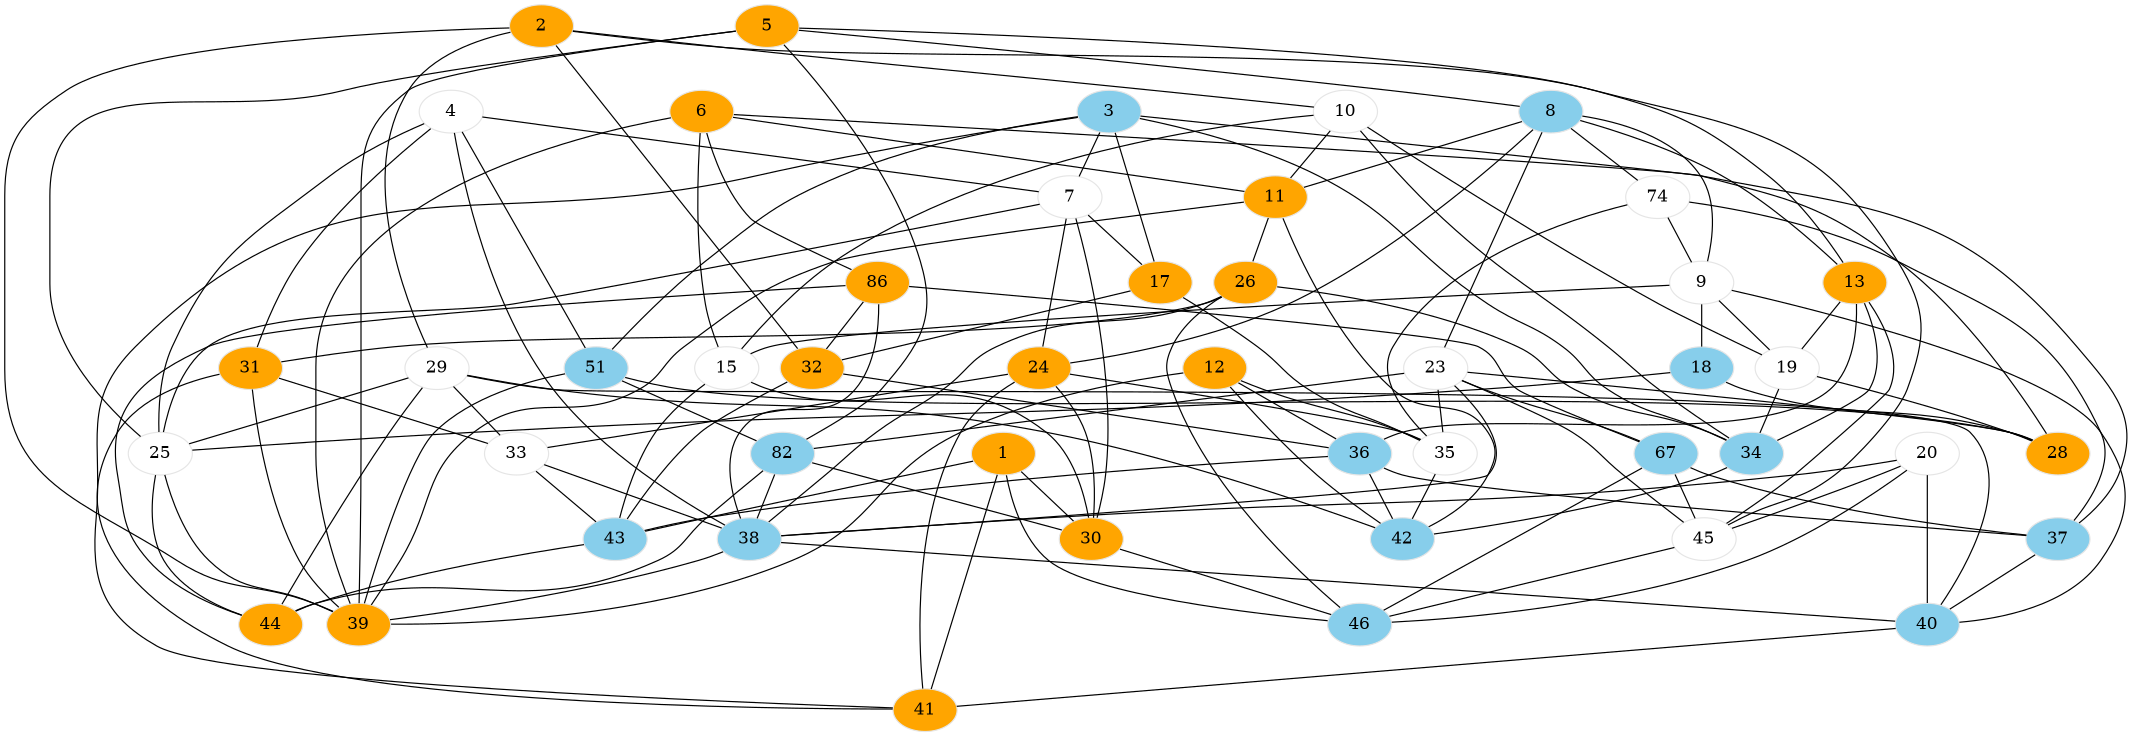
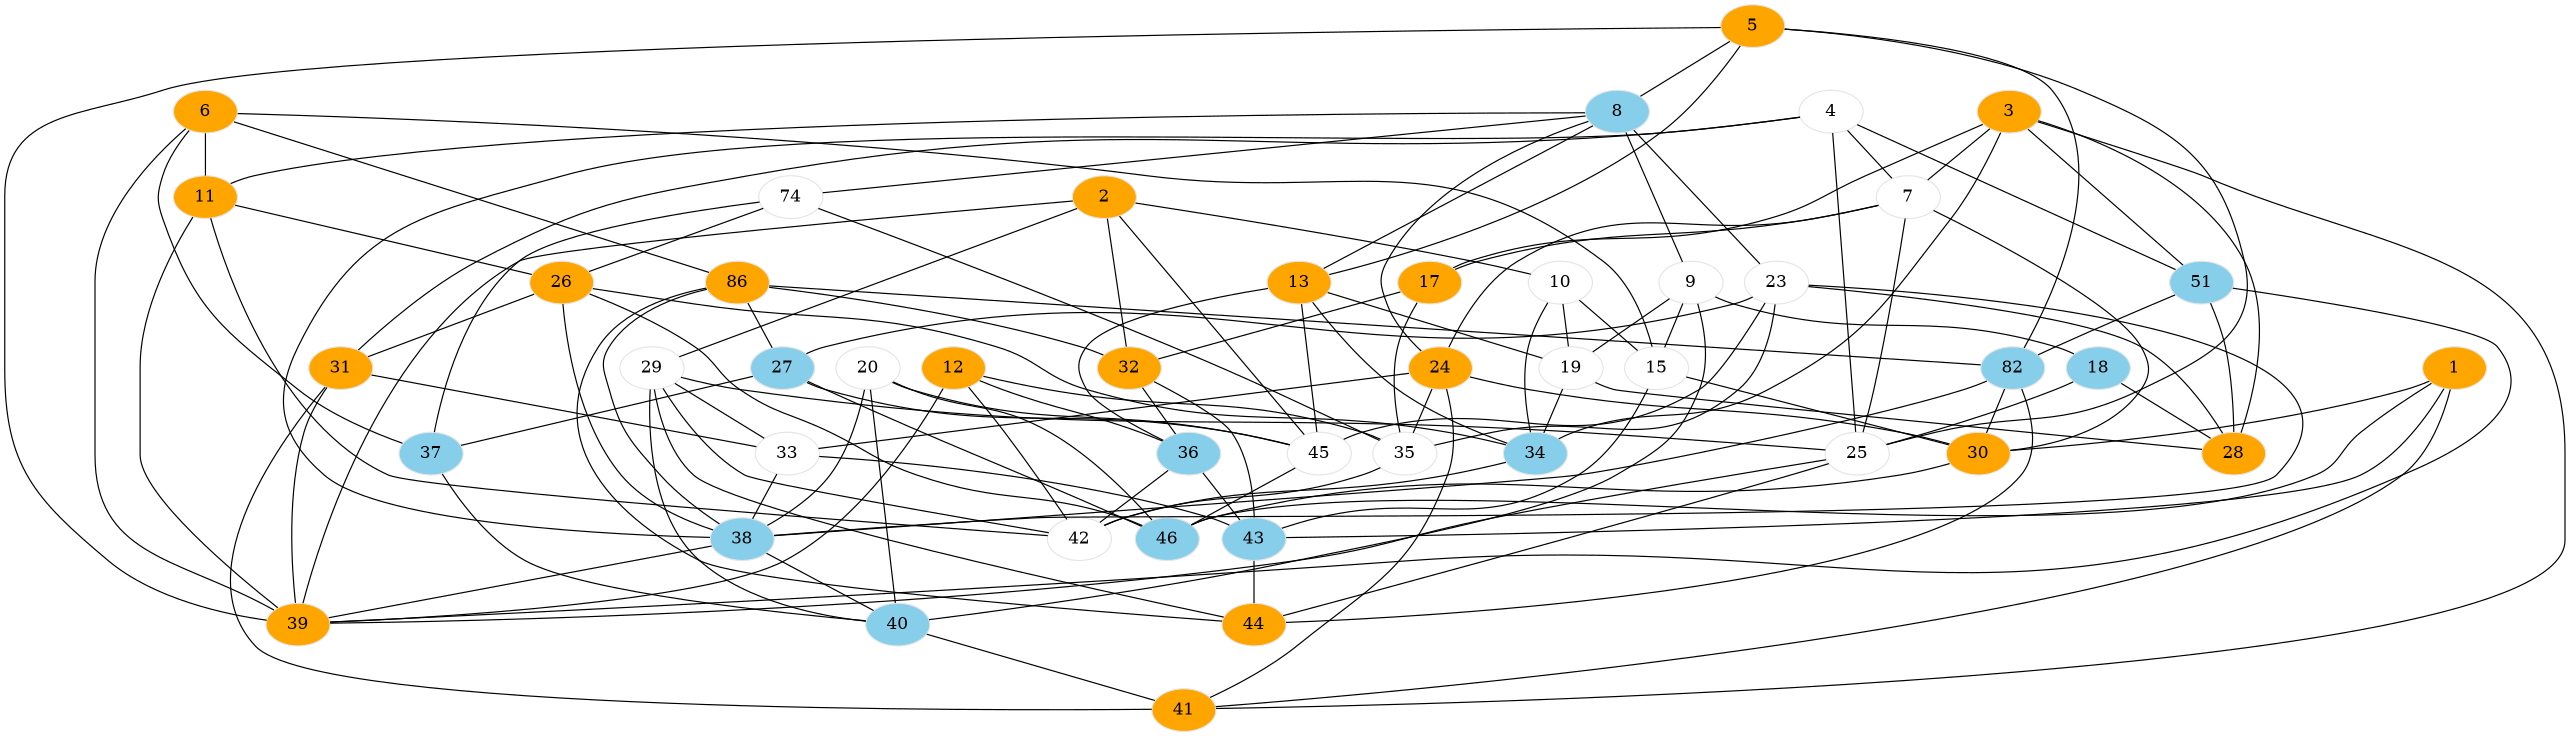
(1109, 112) -> (2009, 112)
(1309, 156) -> none
(1680, 240) -> (711, 227)
(1050, 418) -> (1375, 325)
(1666, 454) -> (783, 368)
(1704, 509) -> none
(1402, 539) -> (1079, 539)
